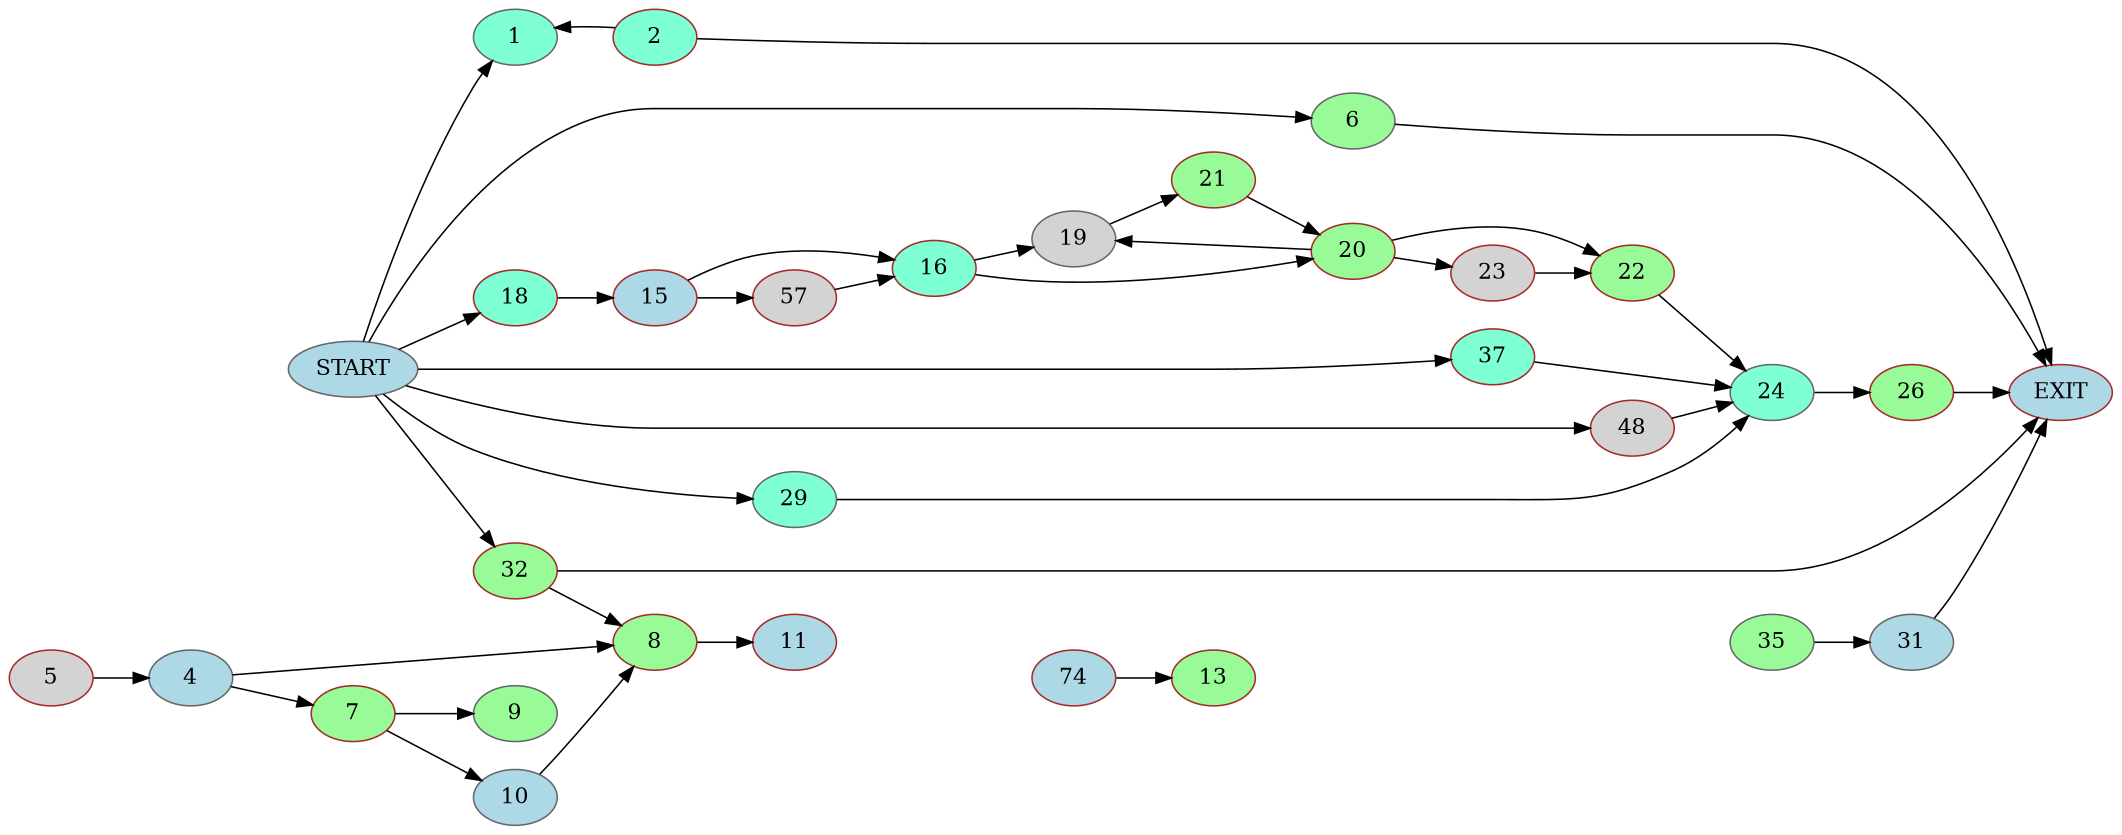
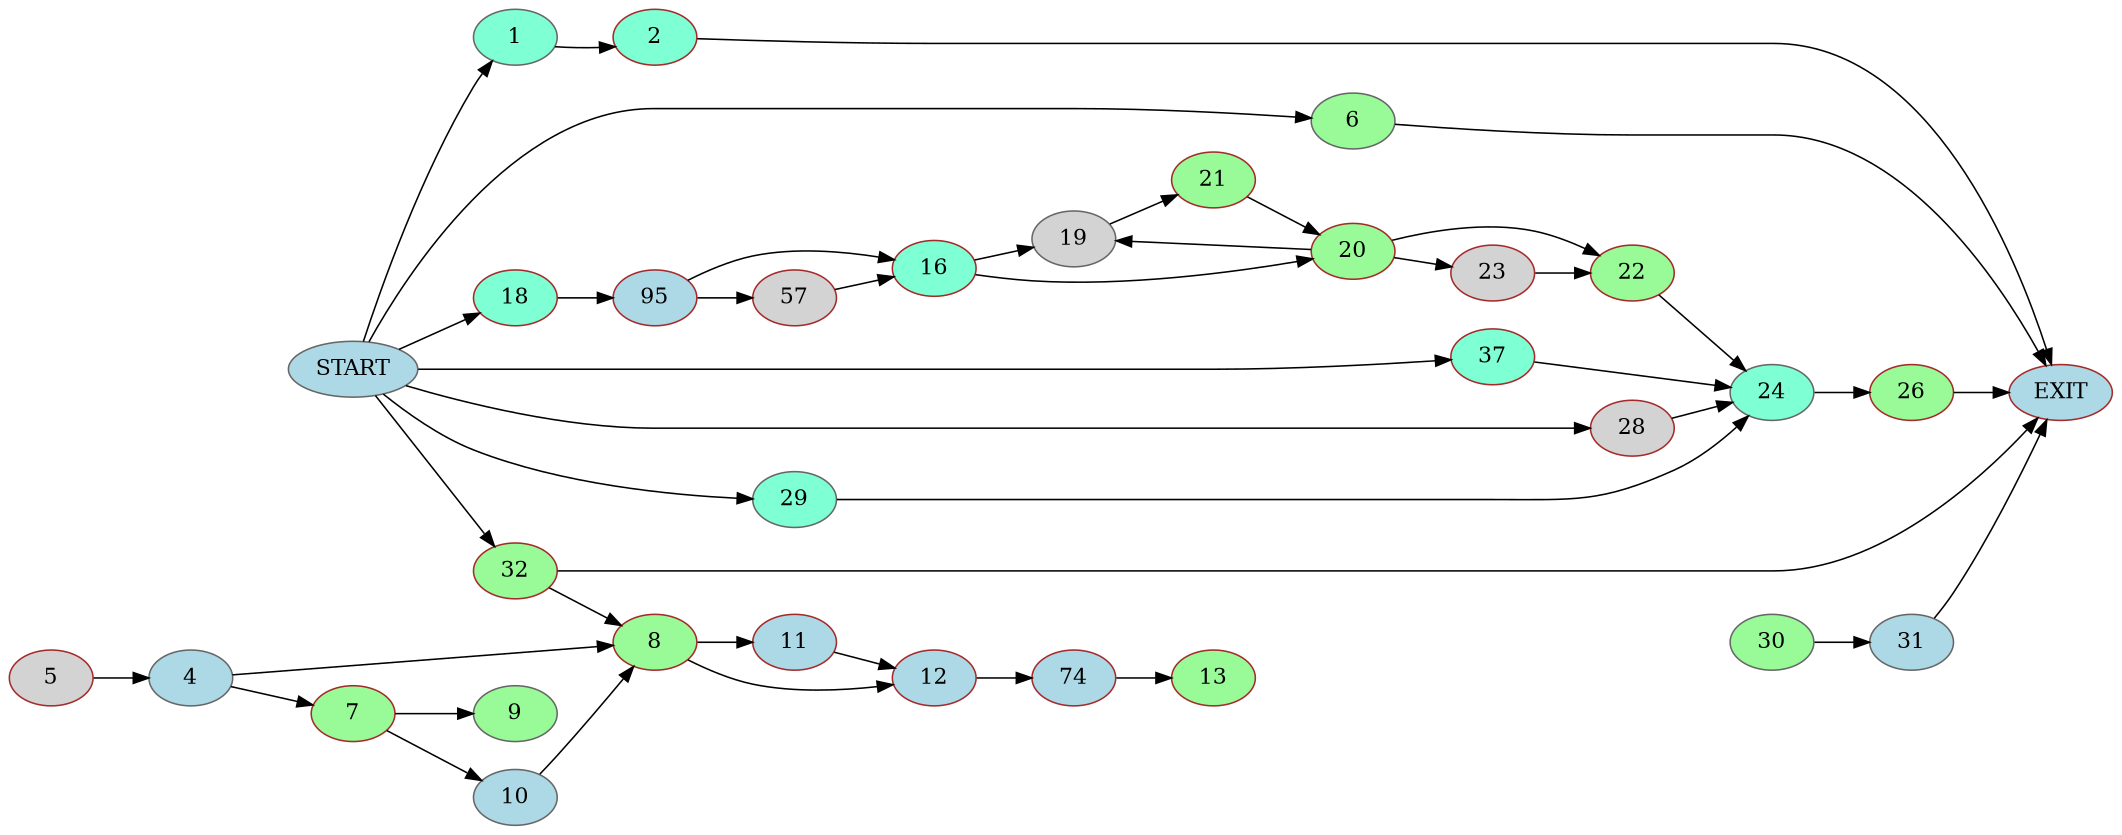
(593, 27) -> (577, 48)
(655, 298) -> (655, 298)
(1632, 428) -> (1632, 428)
(1772, 642) -> (1772, 642)
none -> (934, 678)
